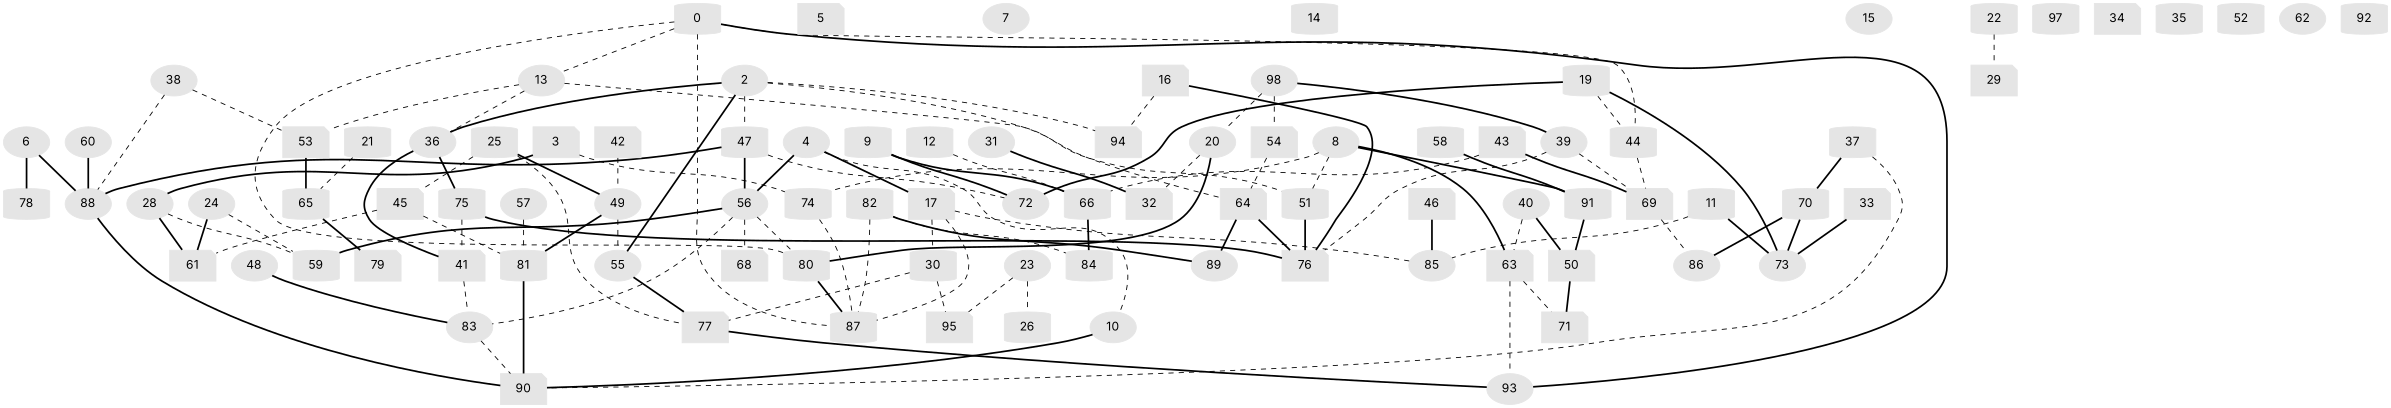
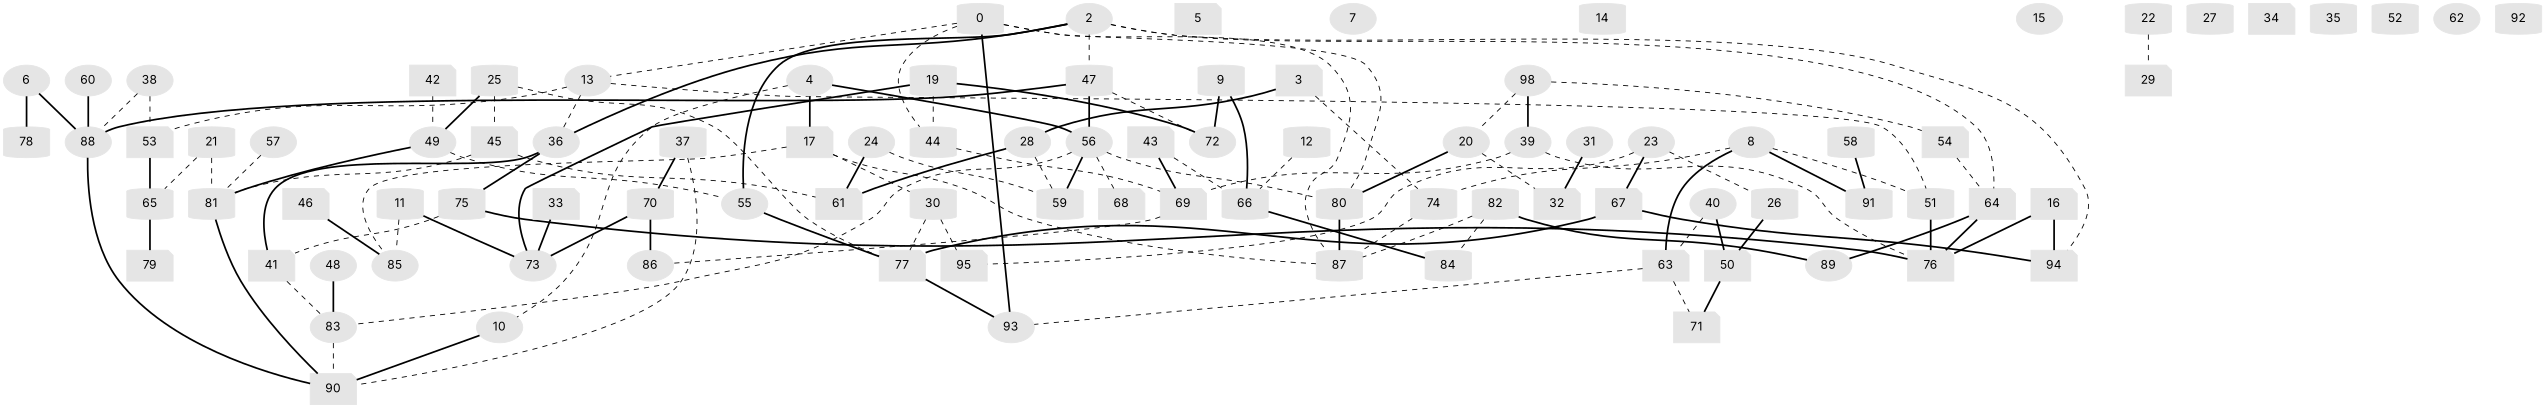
(2056, 19) -> (2210, 19)
(1142, 111) -> (2054, 235)
none -> (212, 173)
none -> (1619, 204)
(1581, 232) -> (1751, 235)
